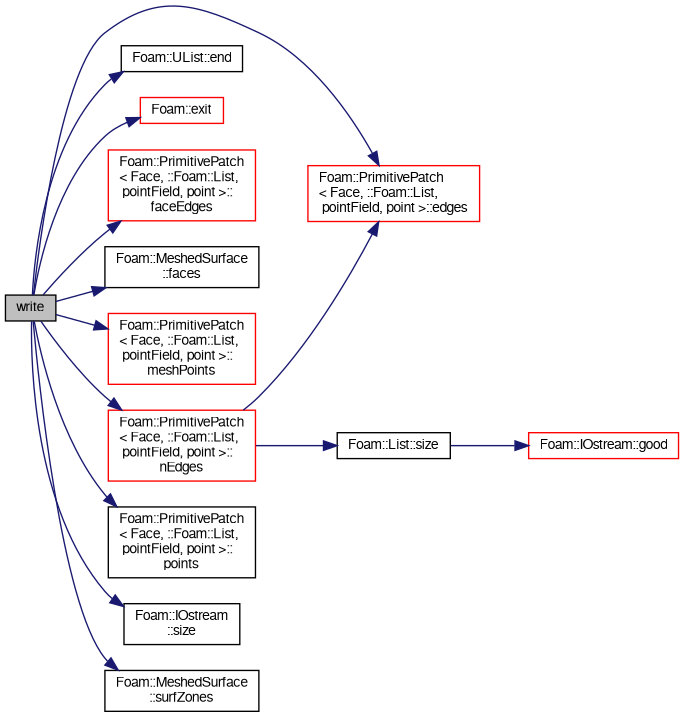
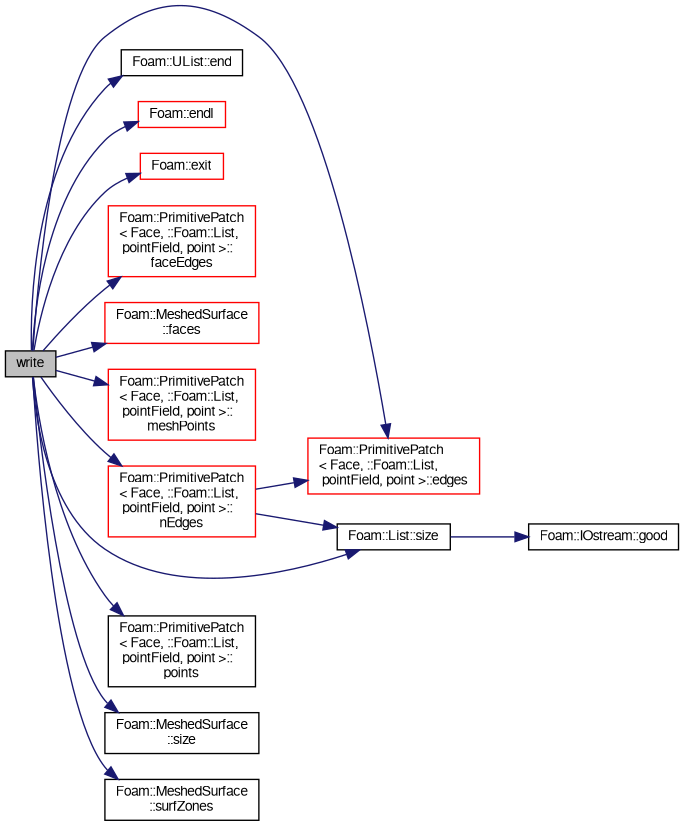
none -> (182, 115)
(182, 267) -> (182, 323)
(604, 446) -> (604, 537)
none -> (130, 563)
(182, 624) -> (182, 733)
